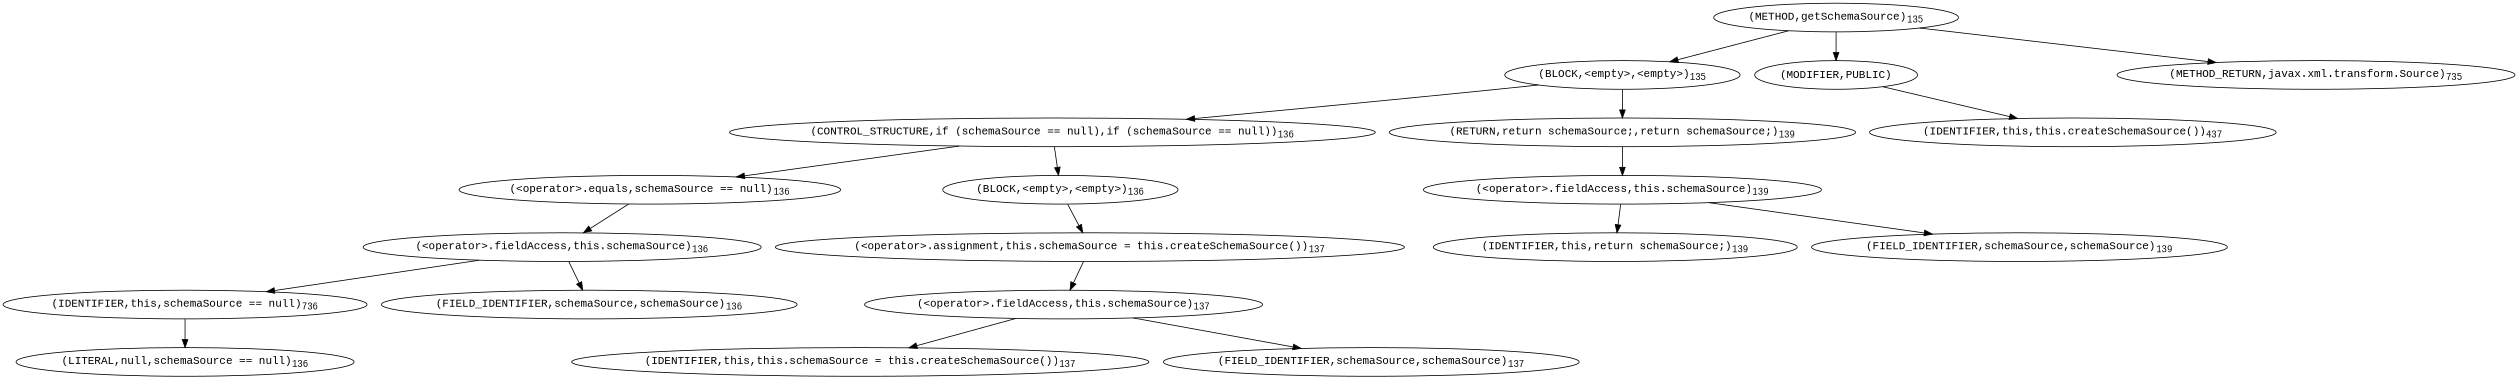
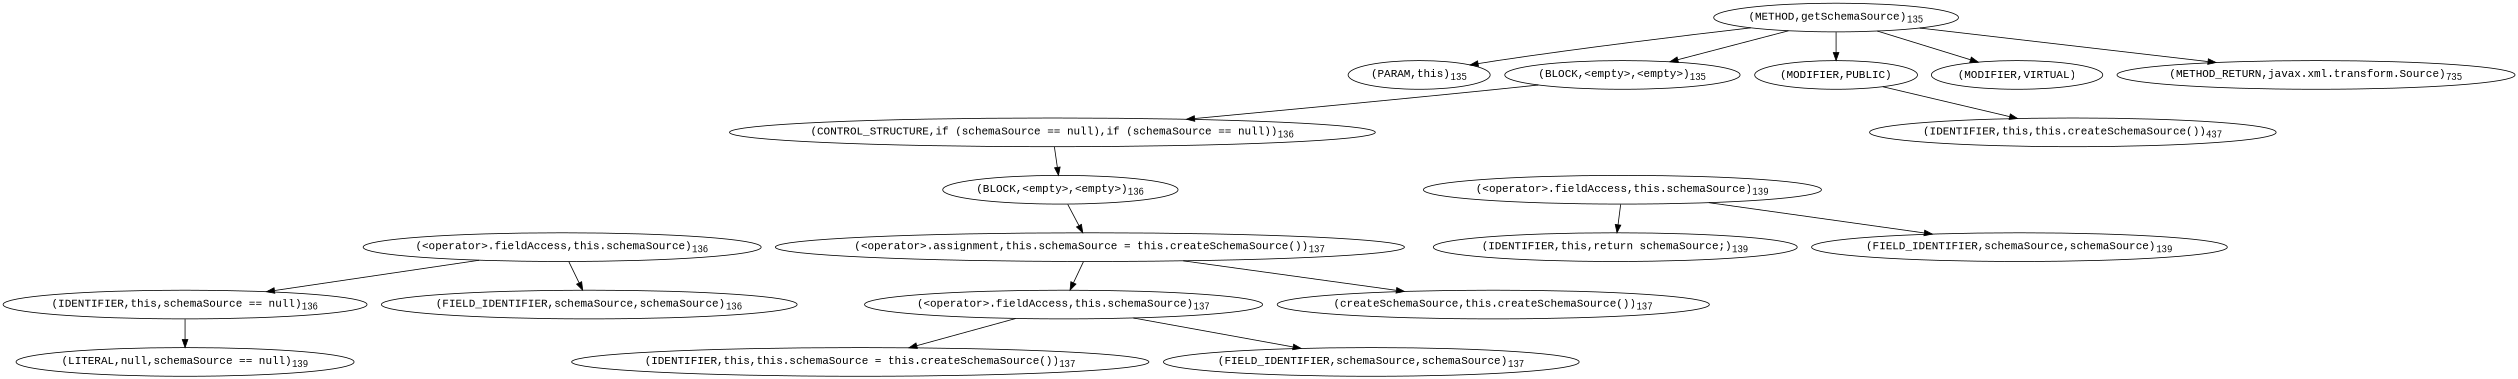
none -> (1419, 75)
none -> (2017, 75)
(1622, 132) -> none
(650, 190) -> none
(310, 303) -> (310, 303)
none -> (1493, 305)
(300, 361) -> (300, 361)
